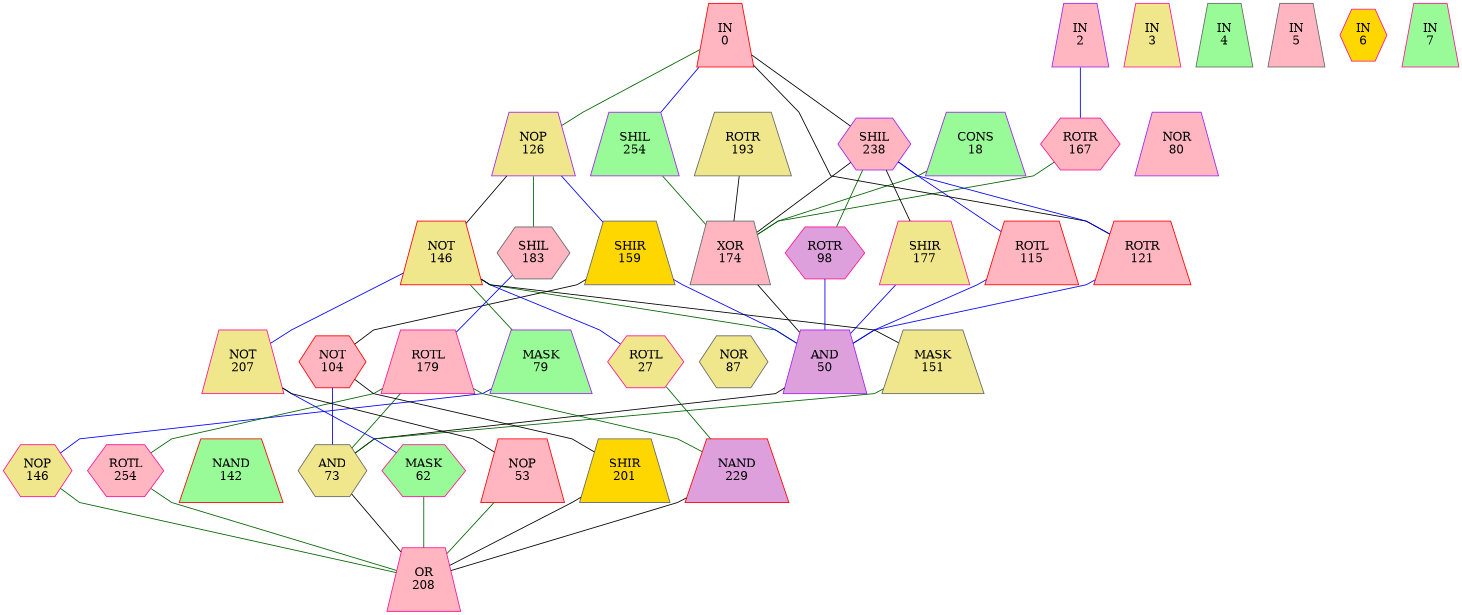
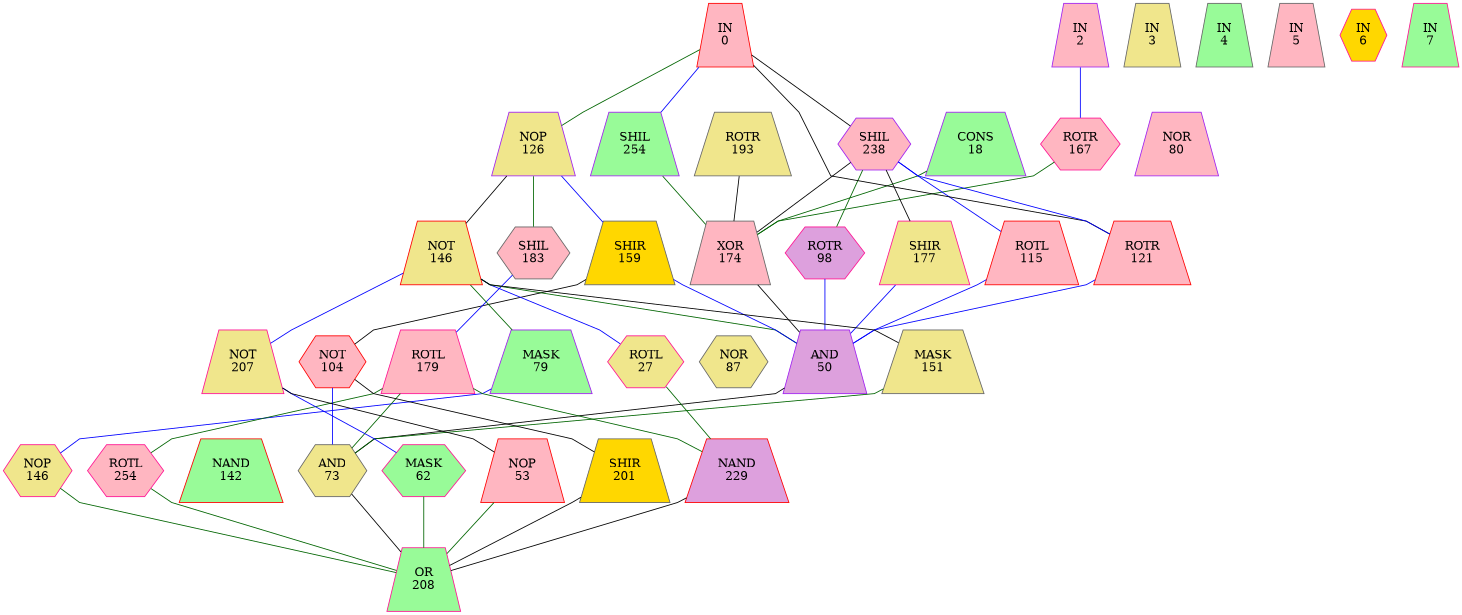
(1152, 35) -> (1152, 35)
(424, 580) -> (424, 580)
